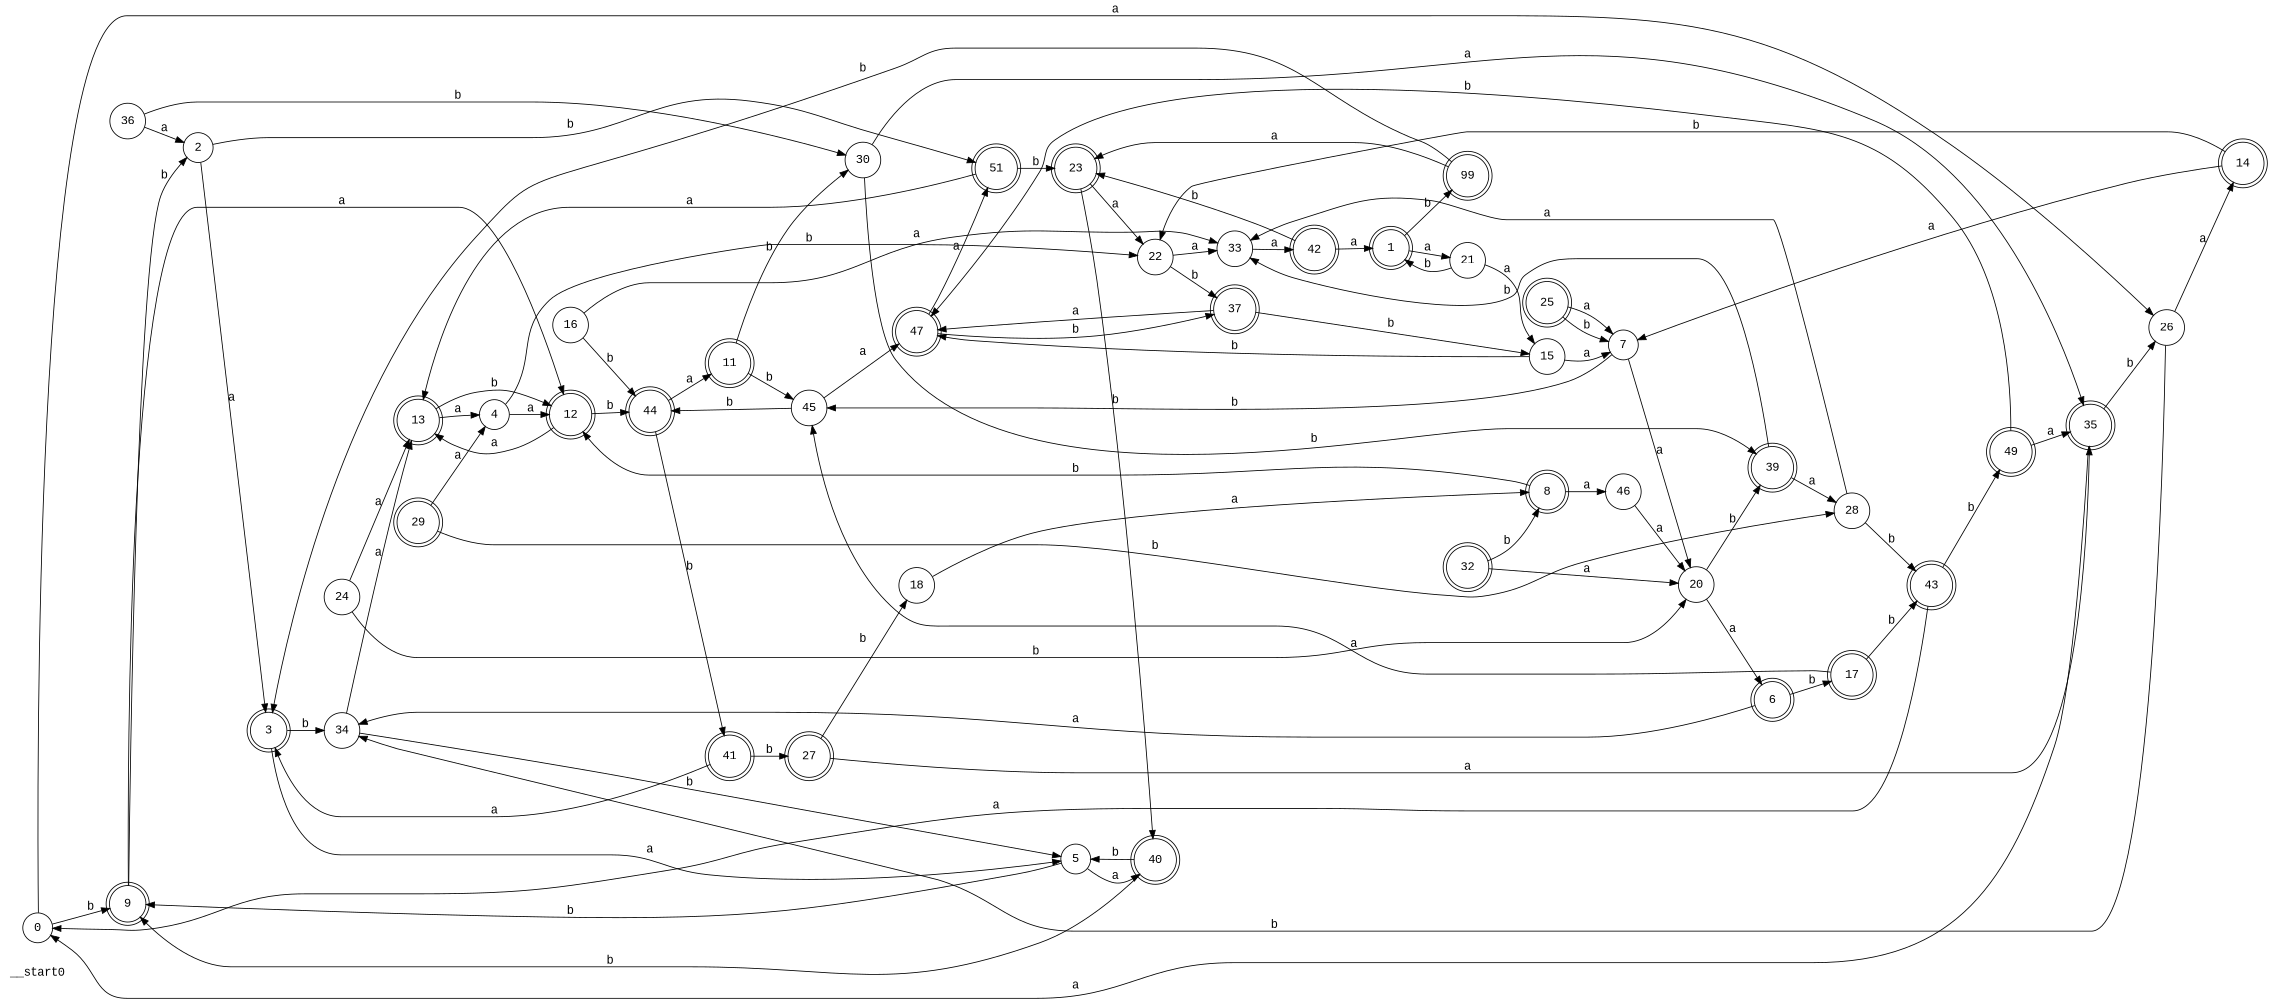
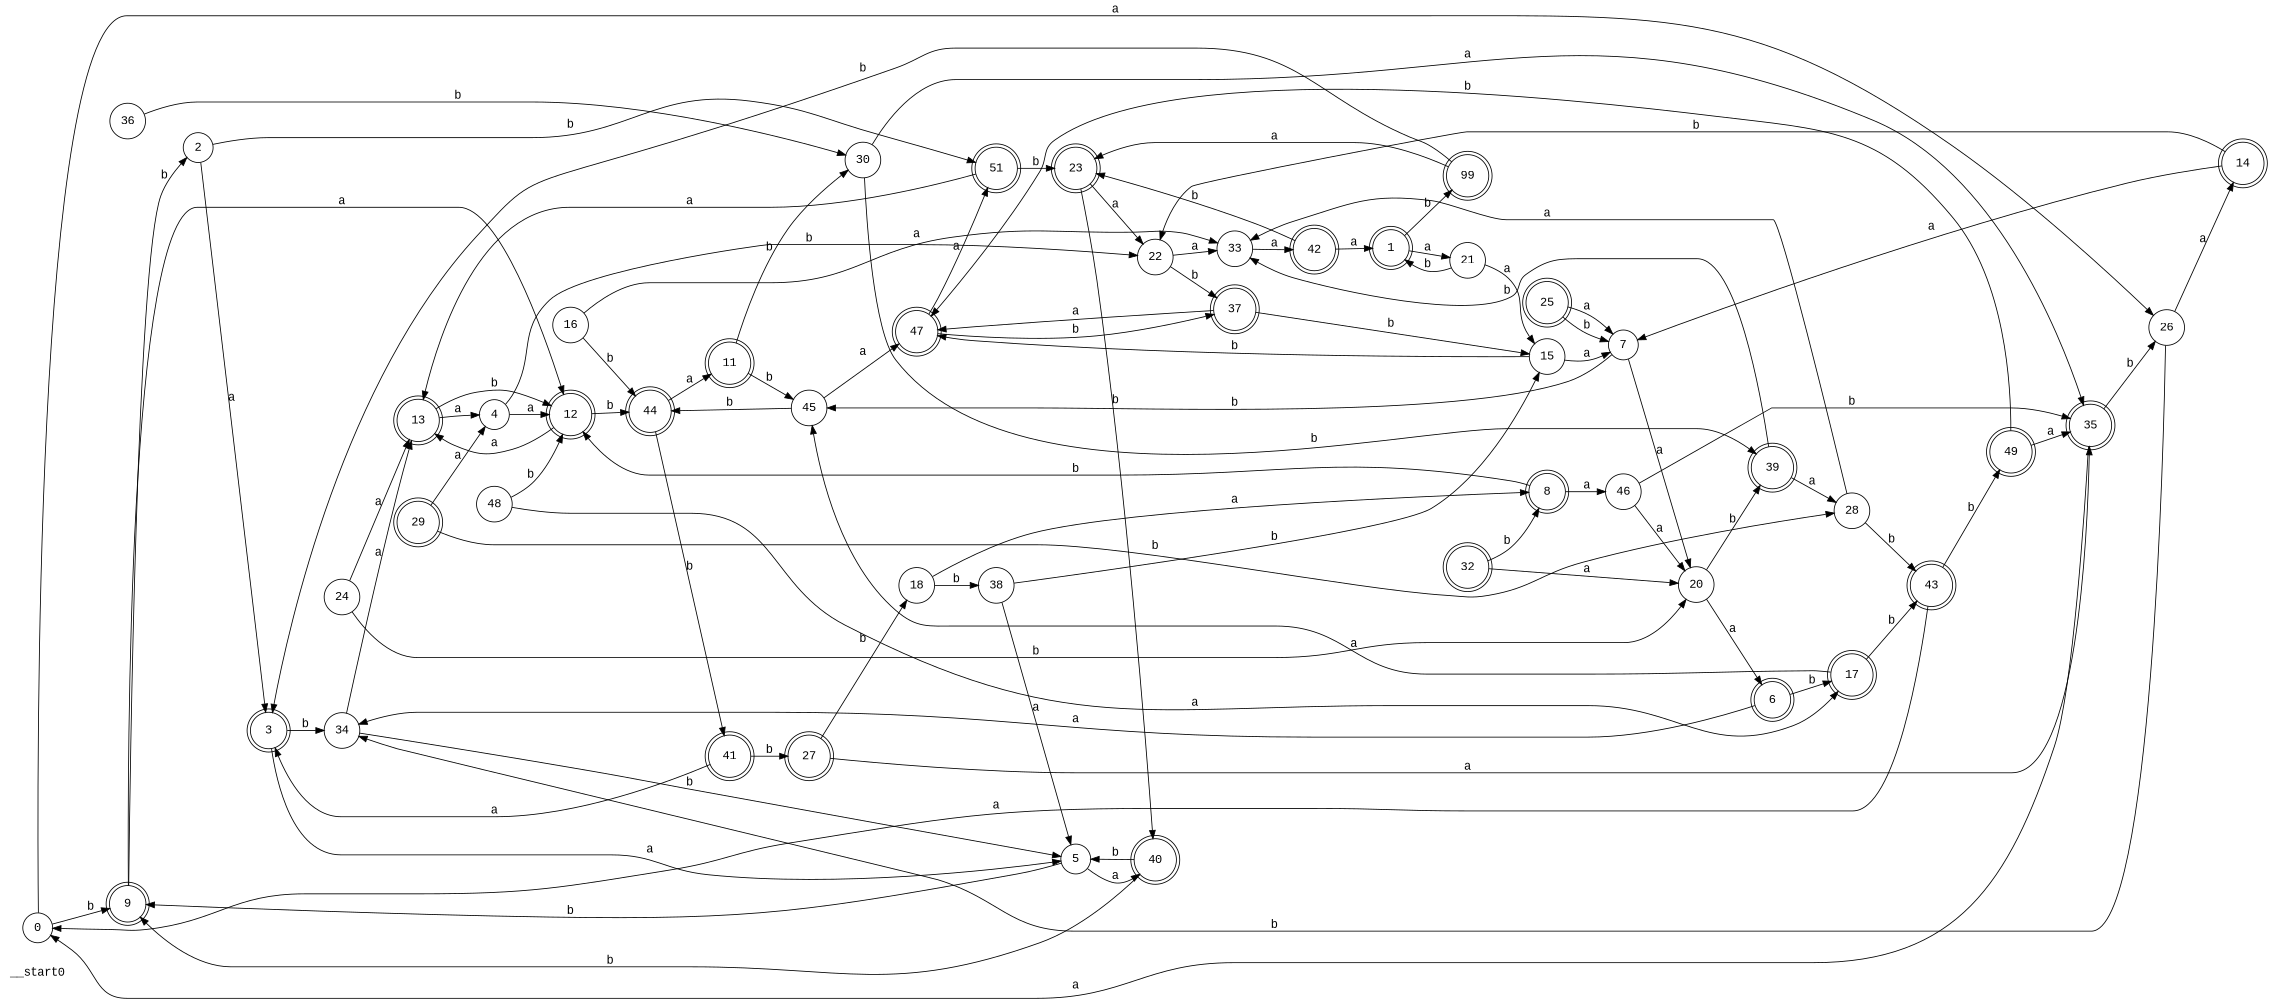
(160, 133) -> none
none -> (1841, 408)
none -> (494, 504)
none -> (996, 585)
